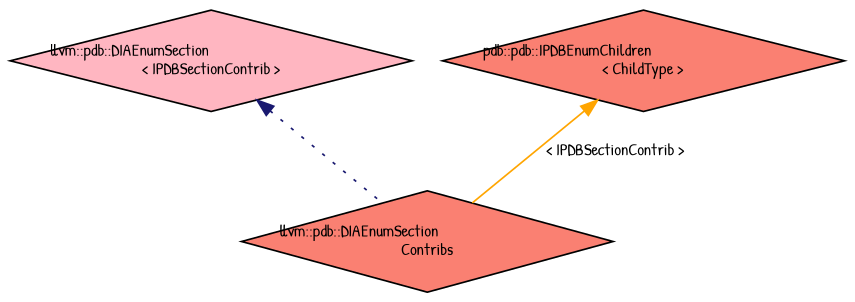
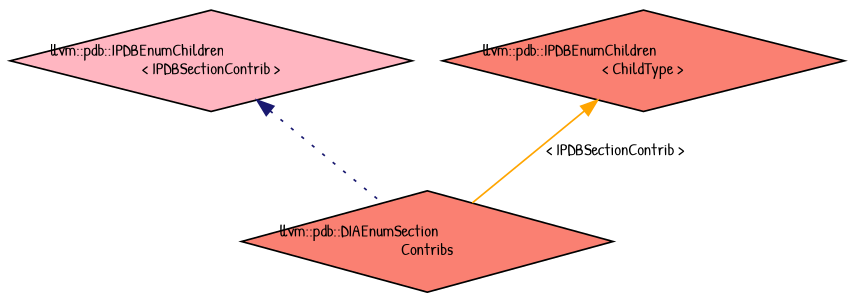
(211, 61) -> (211, 61)
(643, 61) -> (643, 61)
